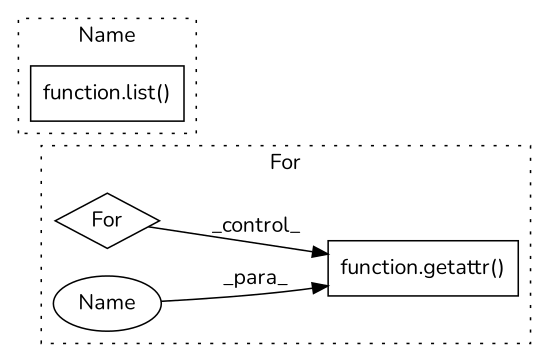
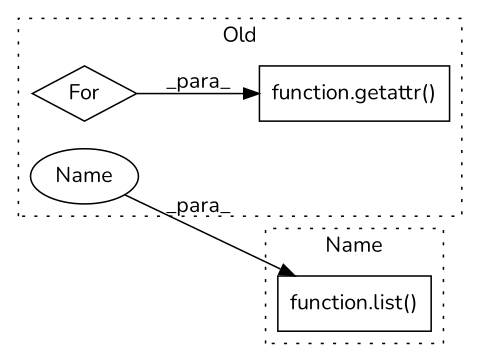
(286, 163) -> (240, 36)
(256, 226) -> (199, 82)
(237, 296) -> (203, 232)
